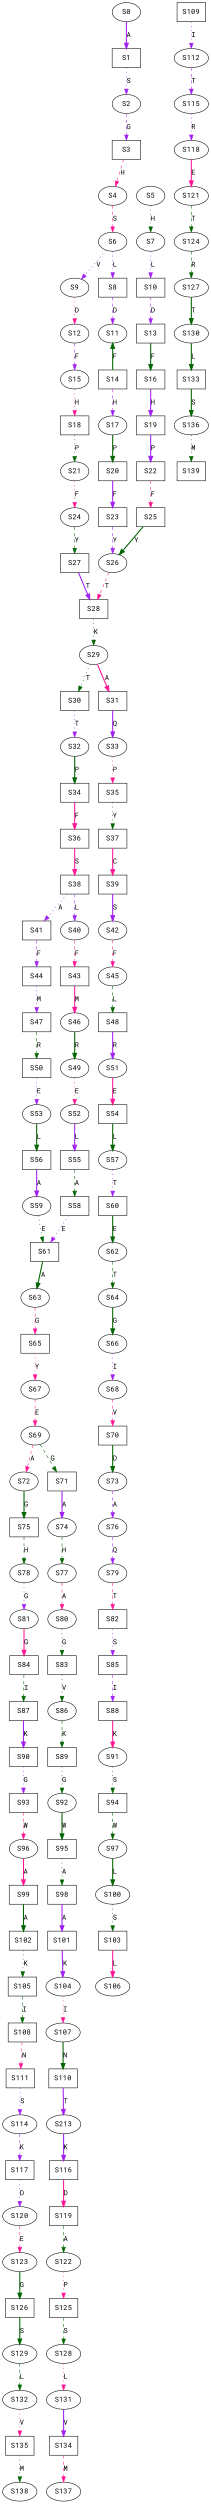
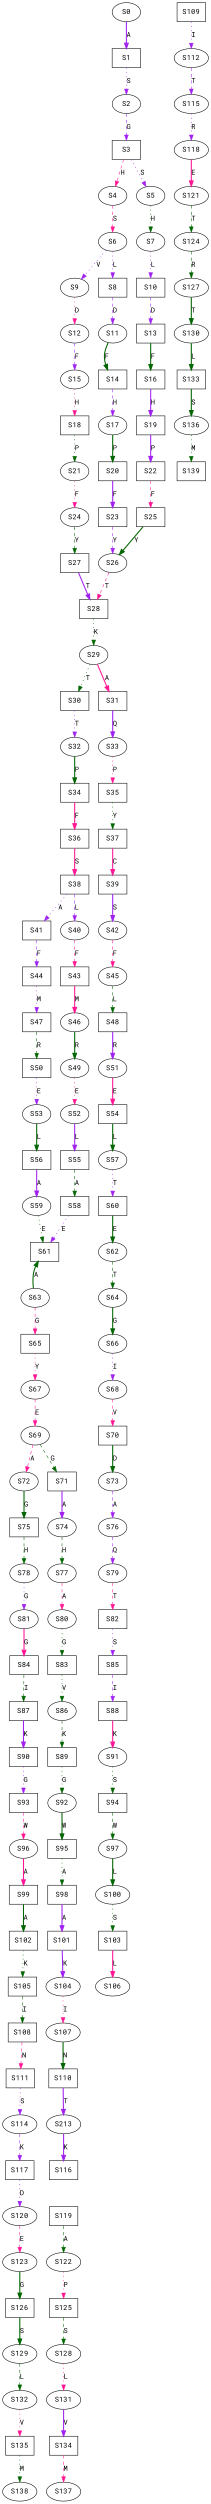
none -> (137, 171)
(113, 359) -> (105, 353)
(40, 1272) -> (33, 1277)
(64, 2191) -> none
